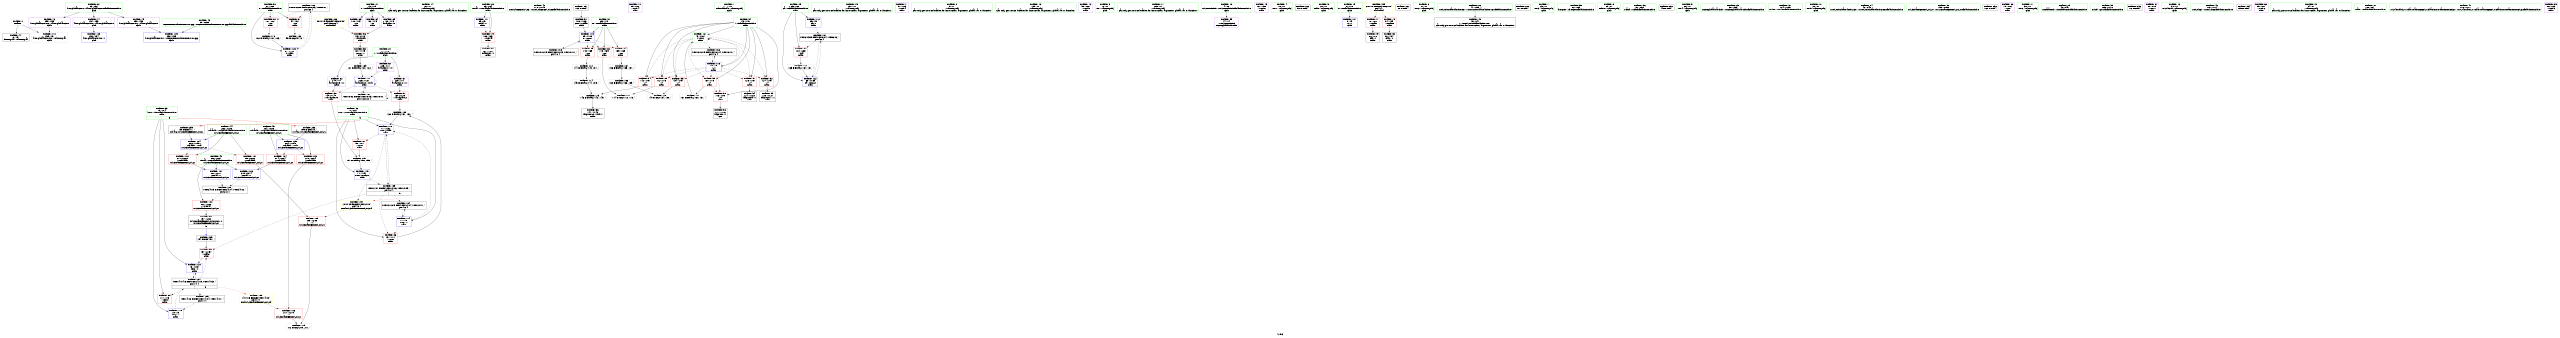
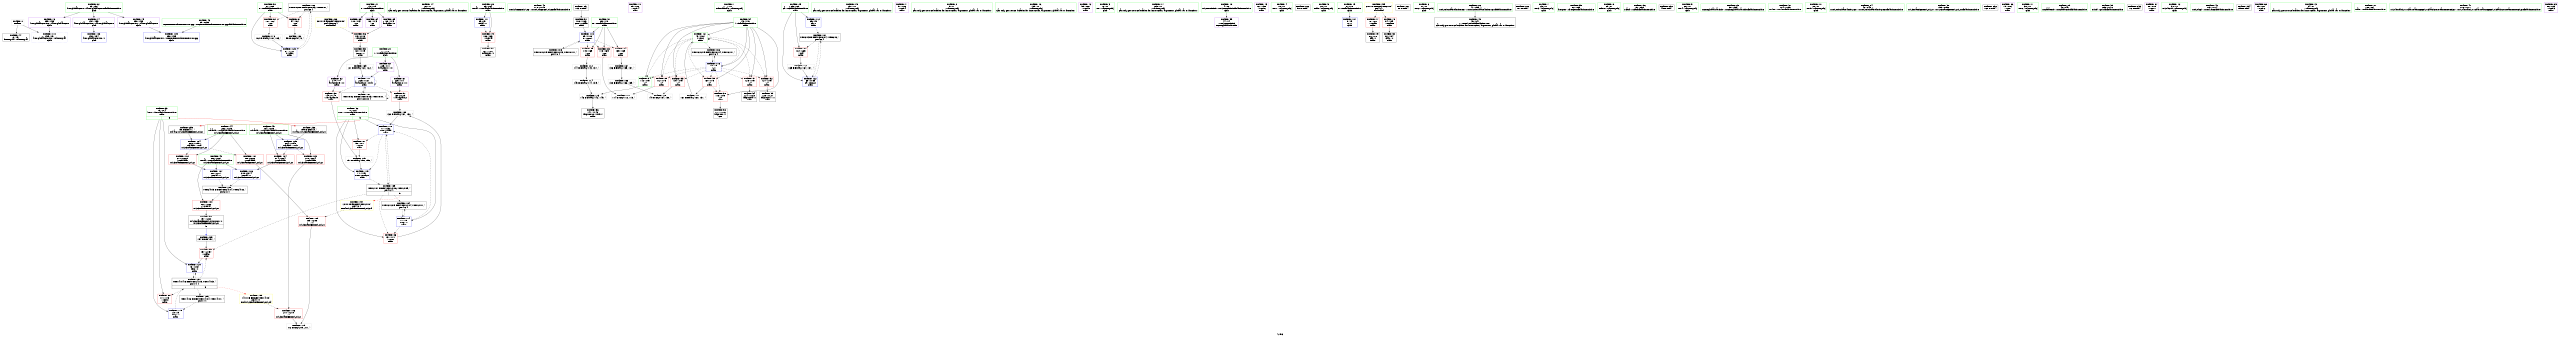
(645, 82) -> (645, 82)
(377, 169) -> (378, 152)
